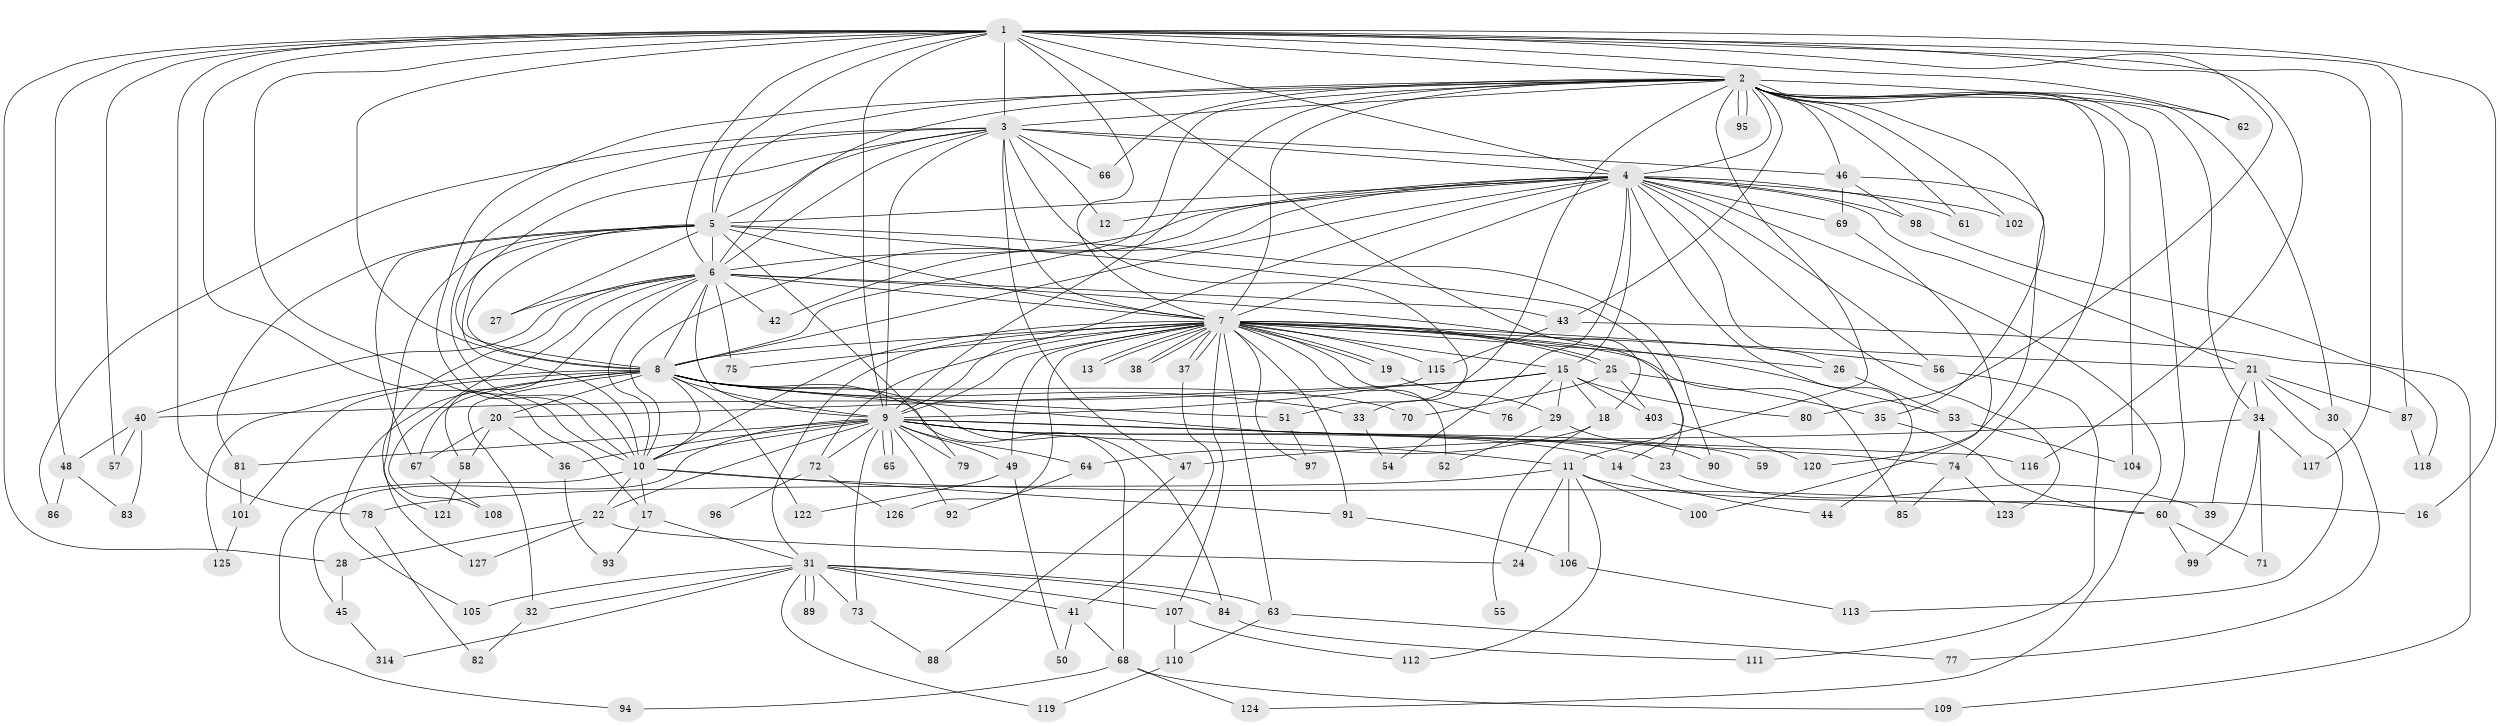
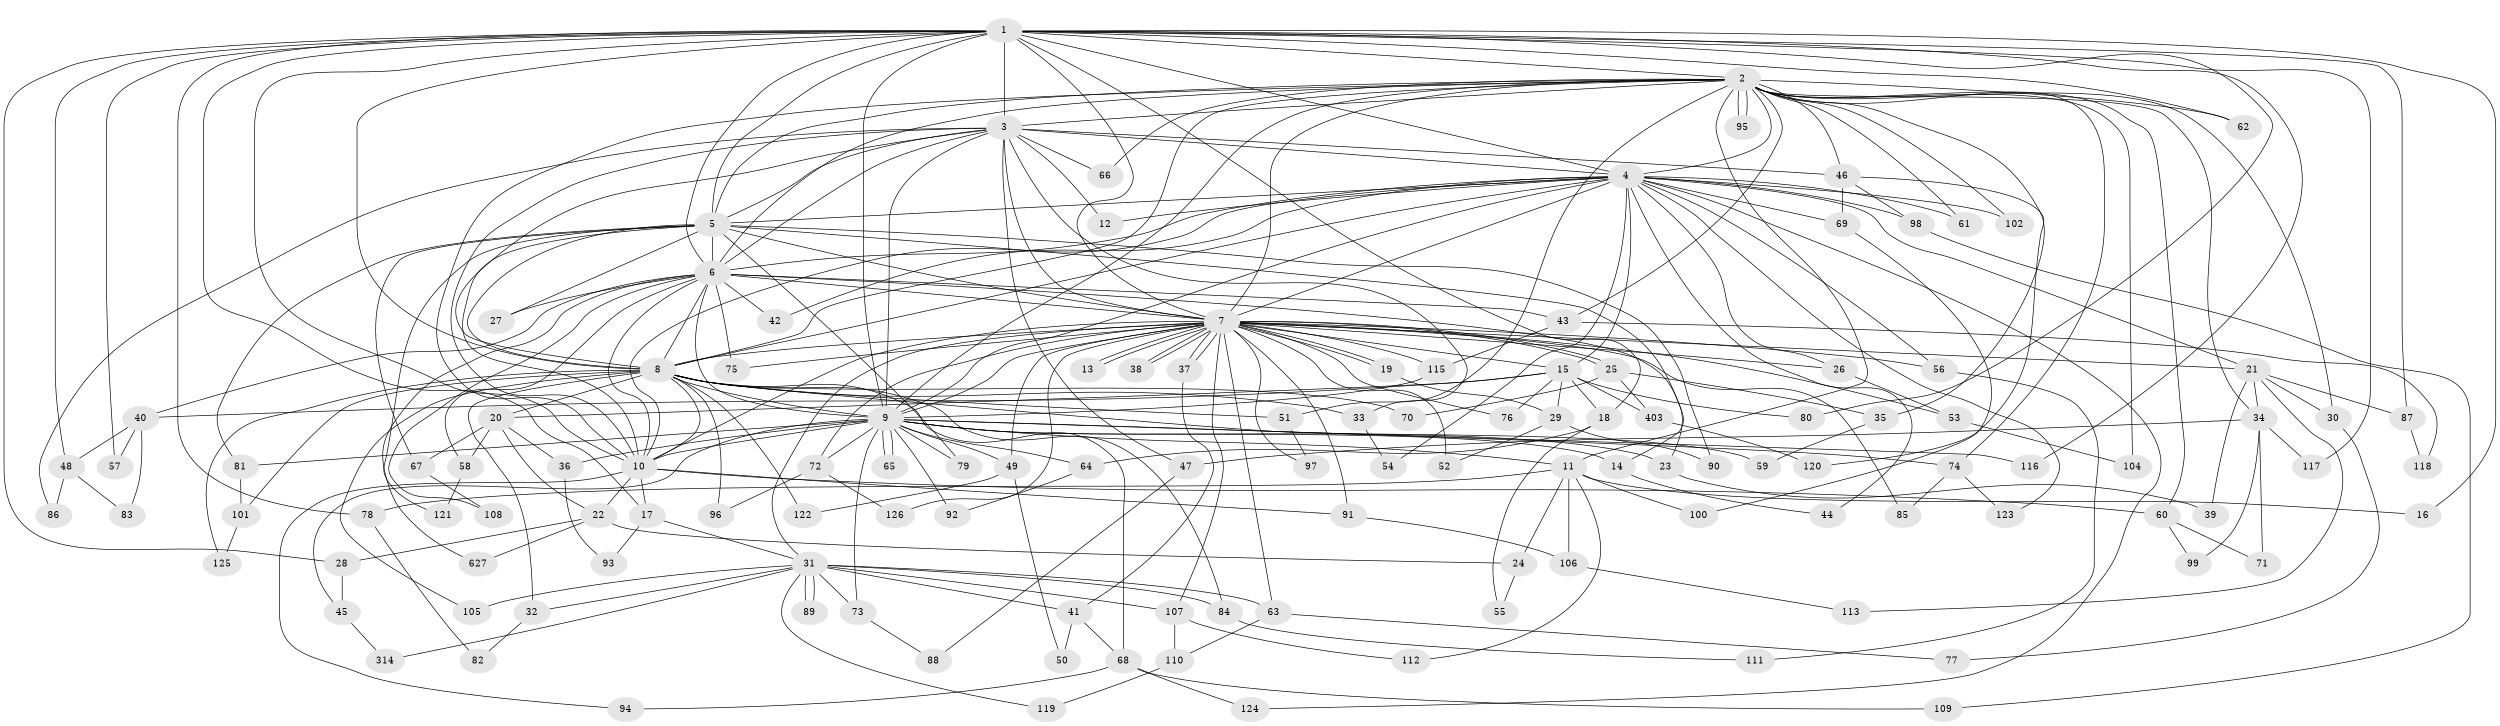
(472, 397) -> (714, 421)
(740, 462) -> (537, 476)
(2008, 481) -> (1821, 441)
(478, 564) -> (478, 564)
none -> (1510, 588)
